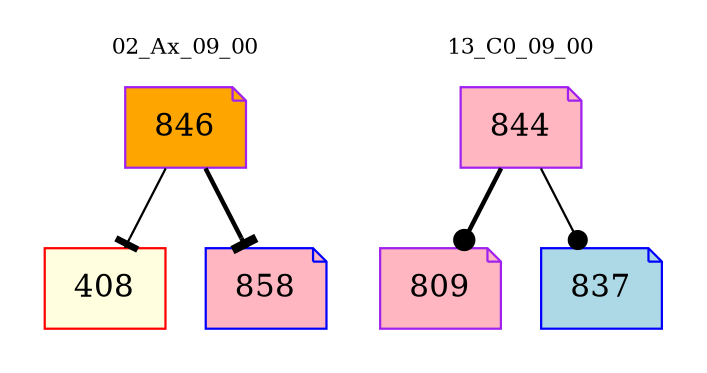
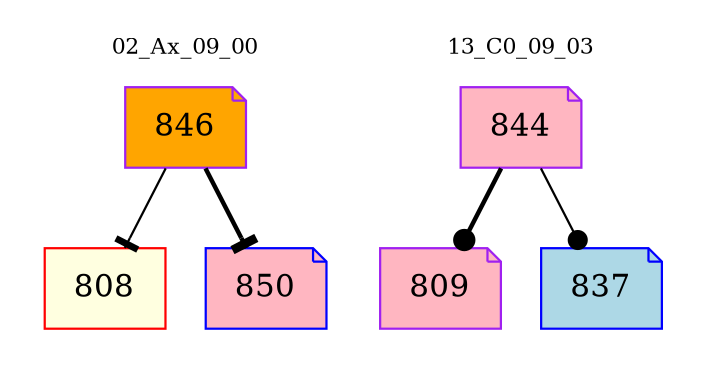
(521, 48) -> (521, 48)
(105, 288) -> (105, 288)
(266, 288) -> (266, 288)
